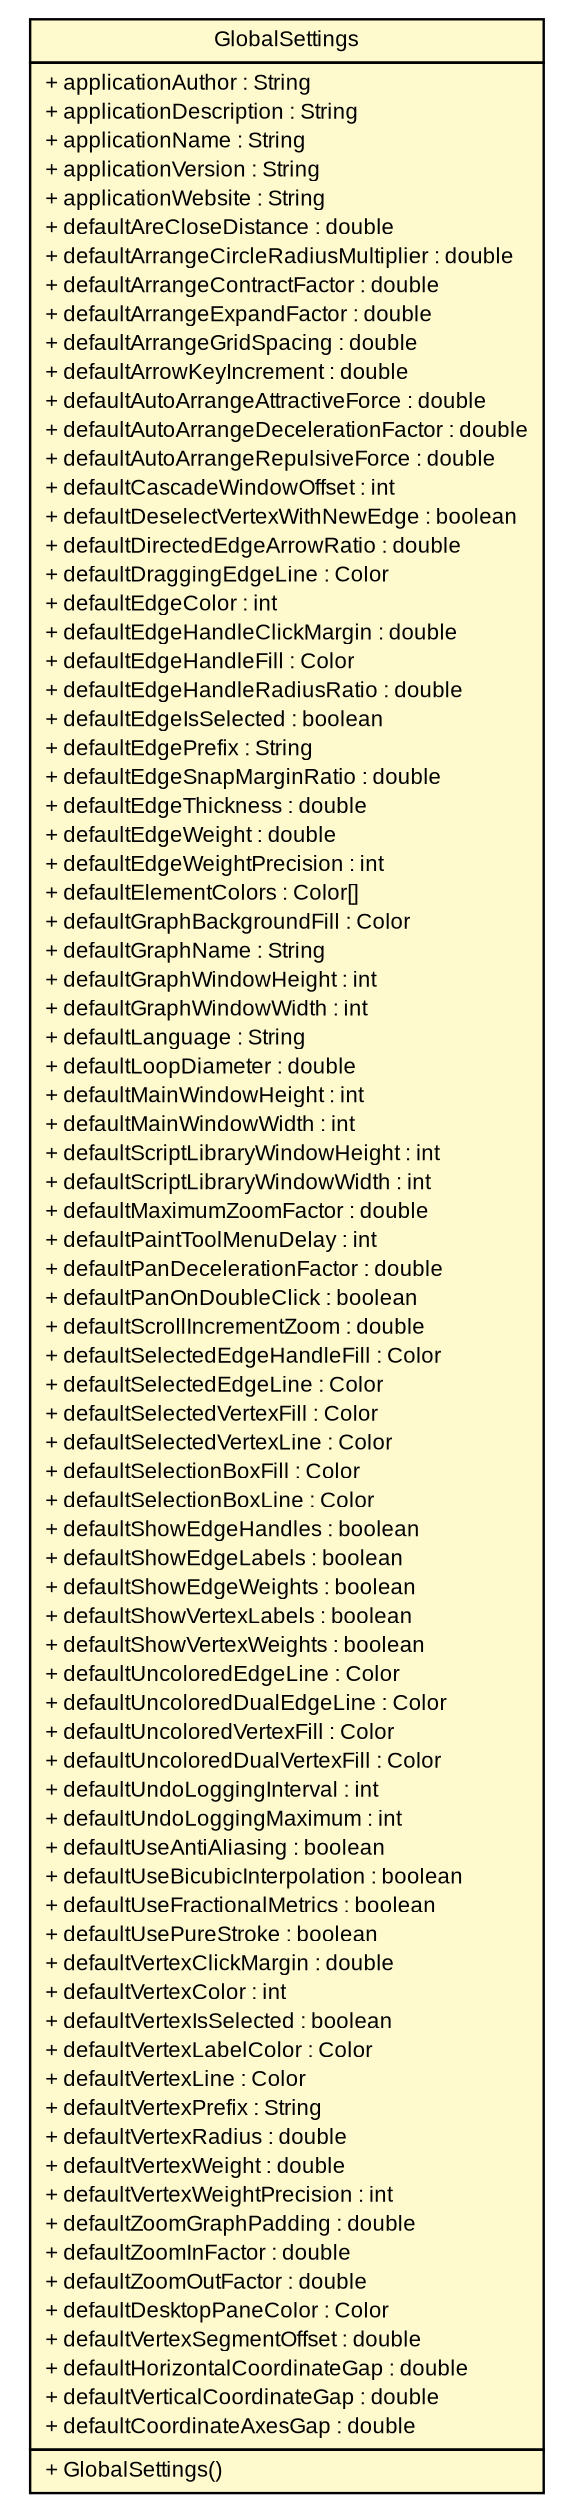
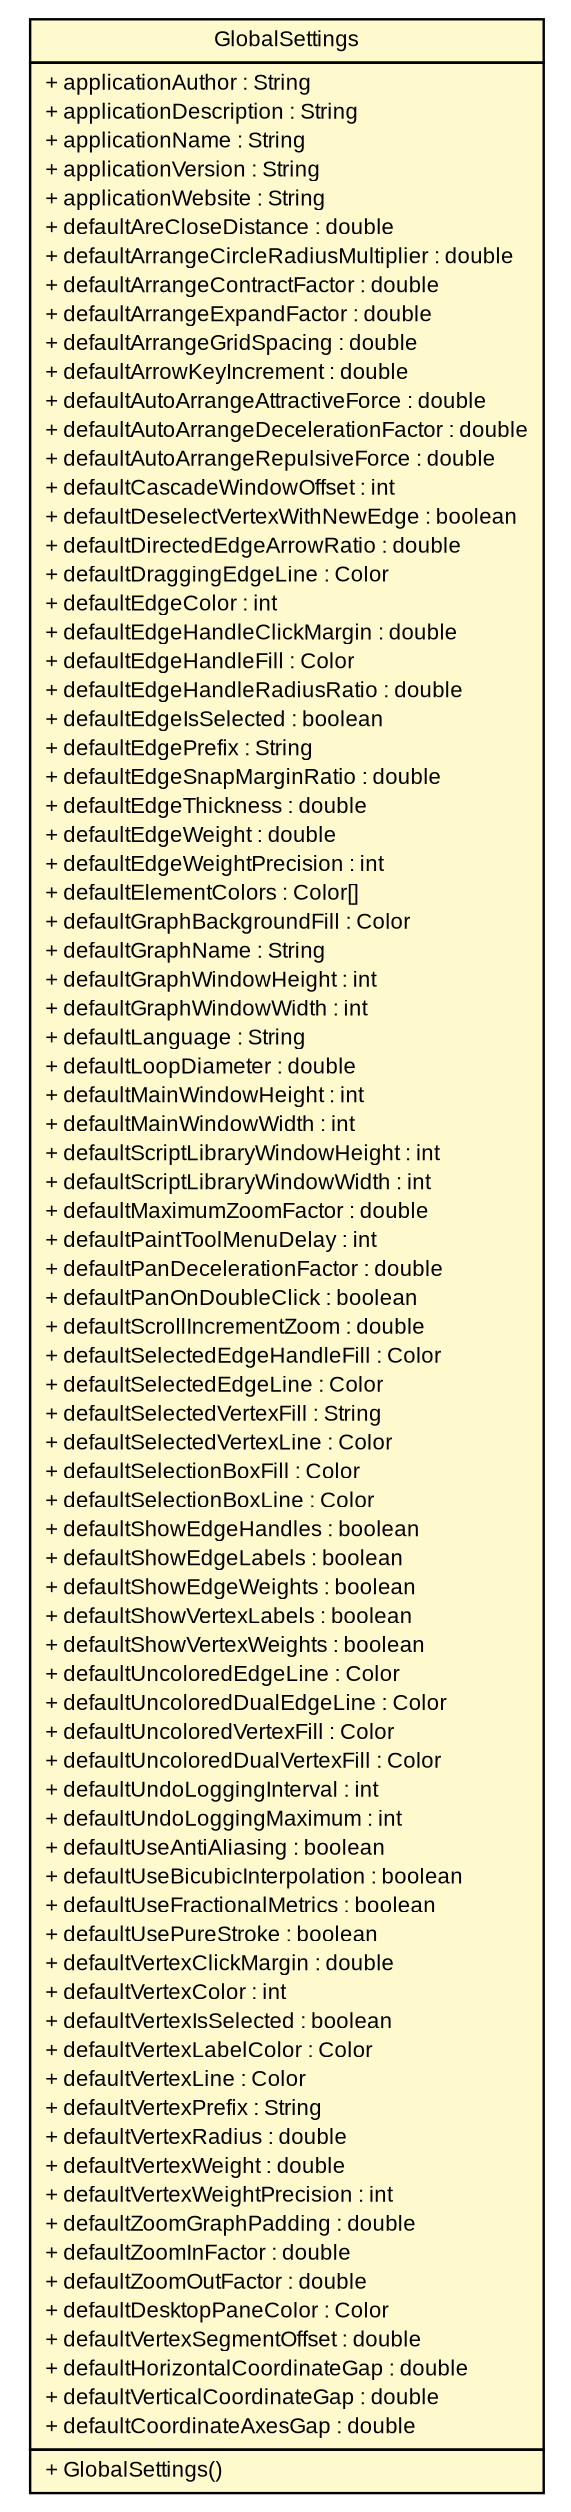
(212, 1414) -> (215, 1414)
